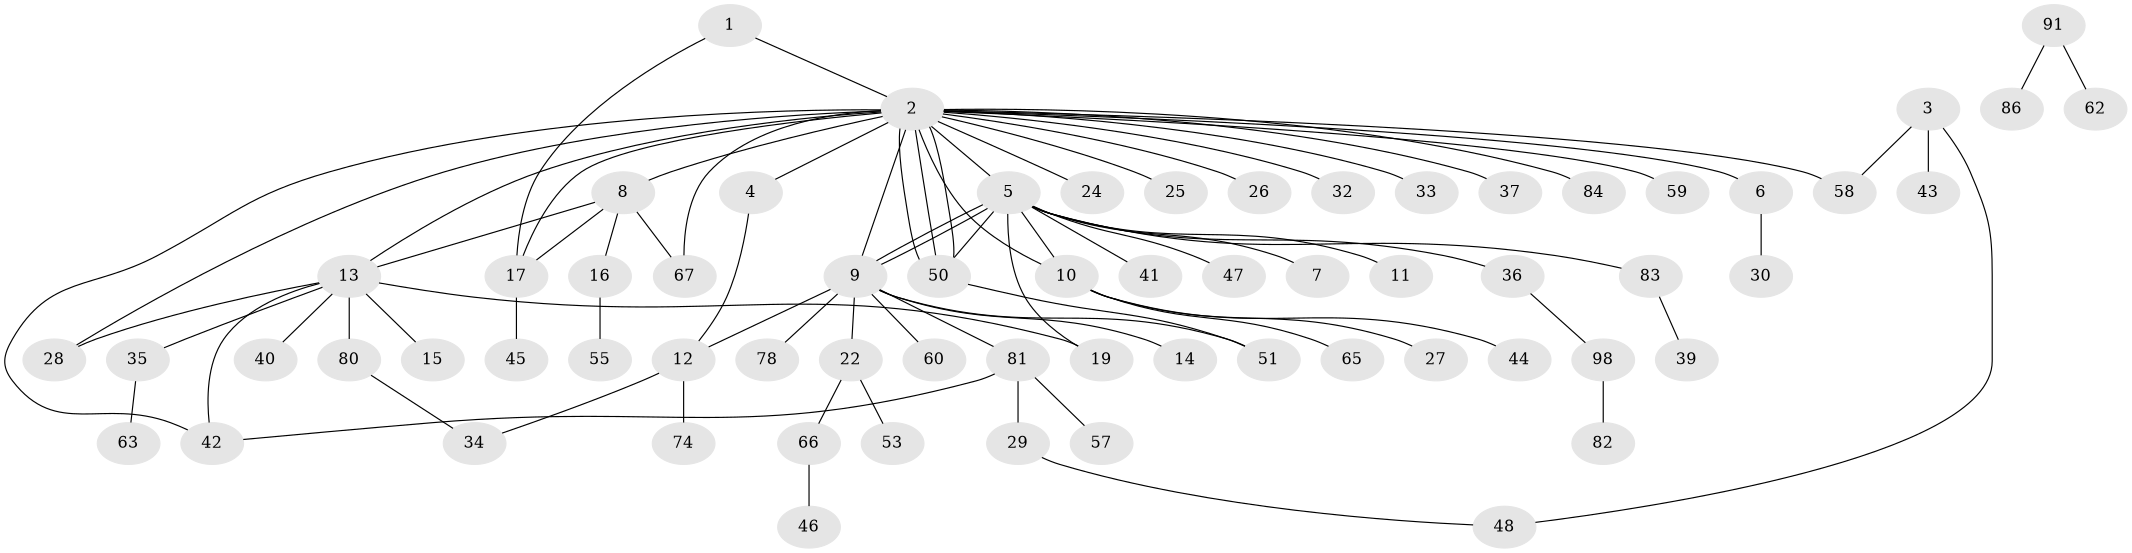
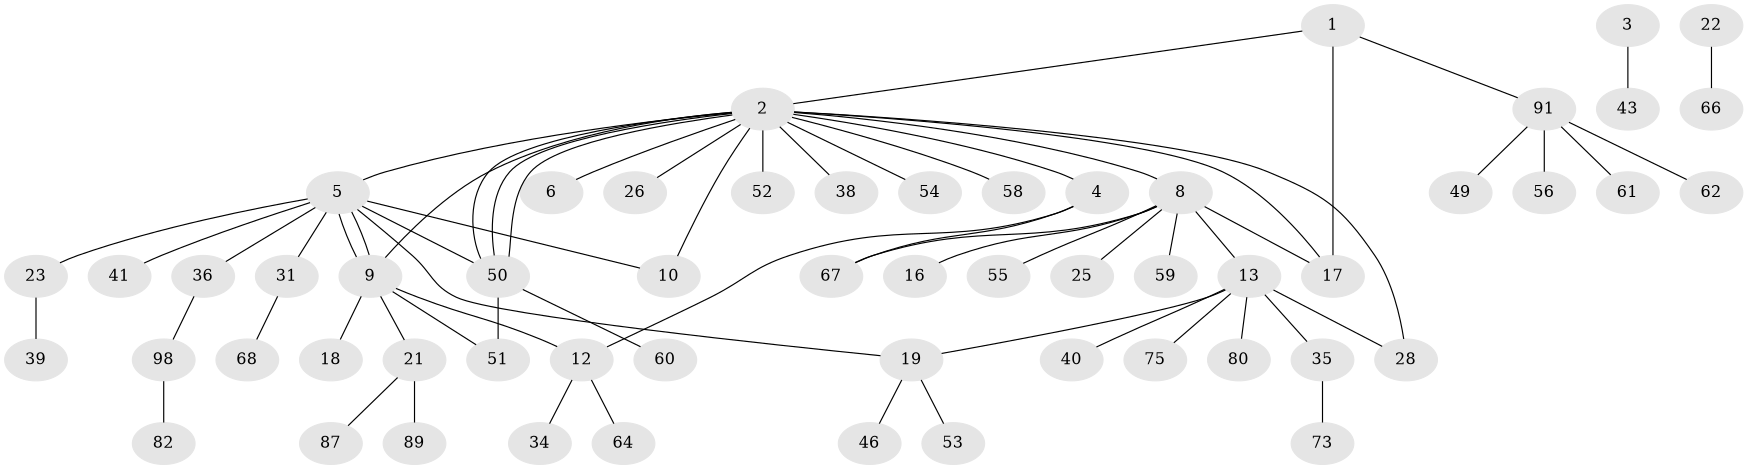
none -> (1439, 67)
(2012, 109) -> (1544, 193)
(754, 140) -> (964, 235)
(1048, 144) -> (1131, 235)
(1478, 147) -> (1173, 234)
(1887, 151) -> none
(602, 154) -> none
(1092, 193) -> none
(1343, 193) -> (763, 193)
(1427, 193) -> none
none -> (1461, 193)
(1510, 193) -> (846, 193)
(1594, 193) -> (930, 193)
none -> (1628, 193)
(1234, 276) -> none
(1318, 276) -> none
(1401, 276) -> (287, 276)
(1651, 276) -> (36, 276)
(1761, 276) -> none
(600, 318) -> (1086, 236)
(853, 318) -> none
(895, 318) -> (567, 311)
none -> (247, 360)
(433, 360) -> (1155, 360)
(516, 360) -> none
(767, 360) -> (331, 360)
(1018, 360) -> (415, 360)
(1185, 360) -> none
(1352, 360) -> none
(1436, 360) -> none
(1520, 360) -> none
(869, 396) -> (932, 402)
(412, 402) -> none
(129, 444) -> (1323, 444)
(212, 444) -> none
(684, 444) -> (624, 444)
(1018, 444) -> (415, 444)
(1102, 444) -> (331, 444)
(809, 485) -> (891, 402)
(1505, 527) -> none
